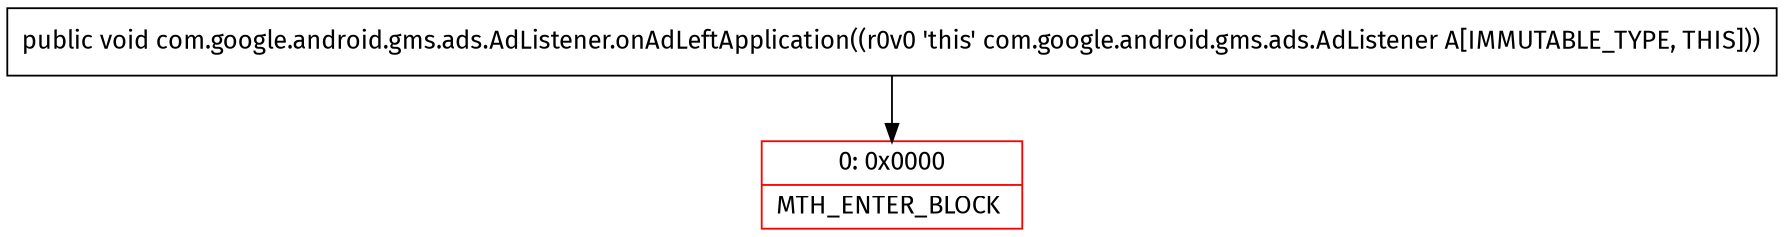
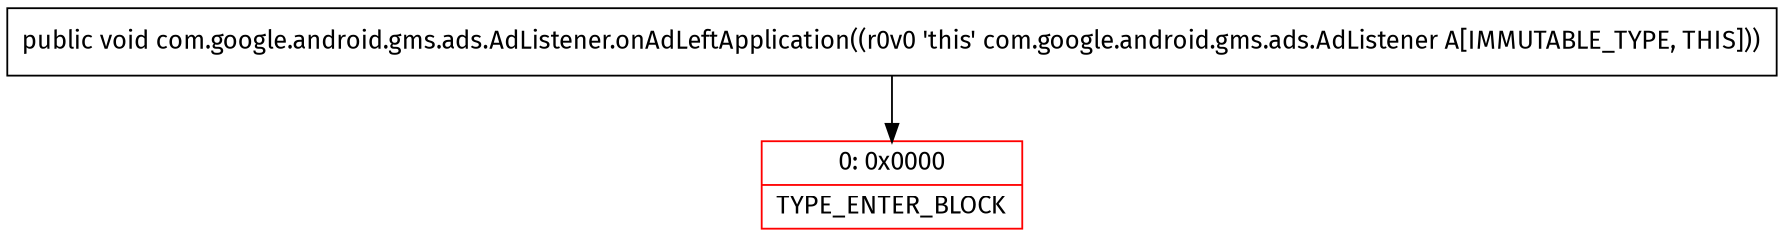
(889, 206) -> (892, 206)
